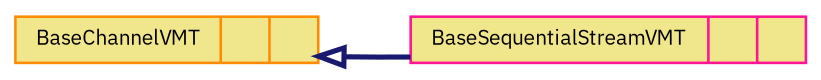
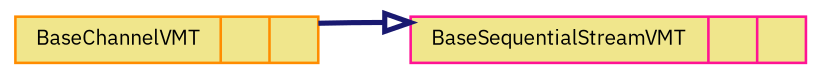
(377, 57) -> (351, 23)
